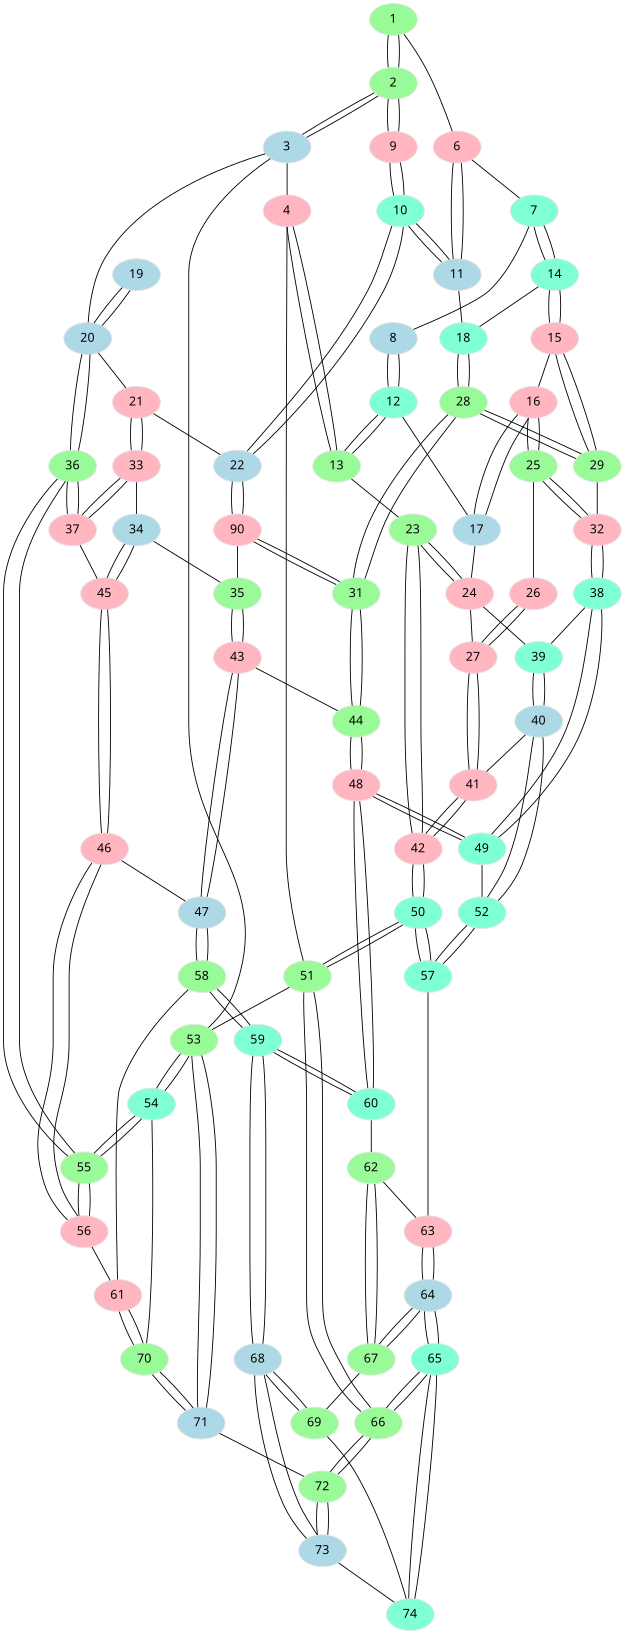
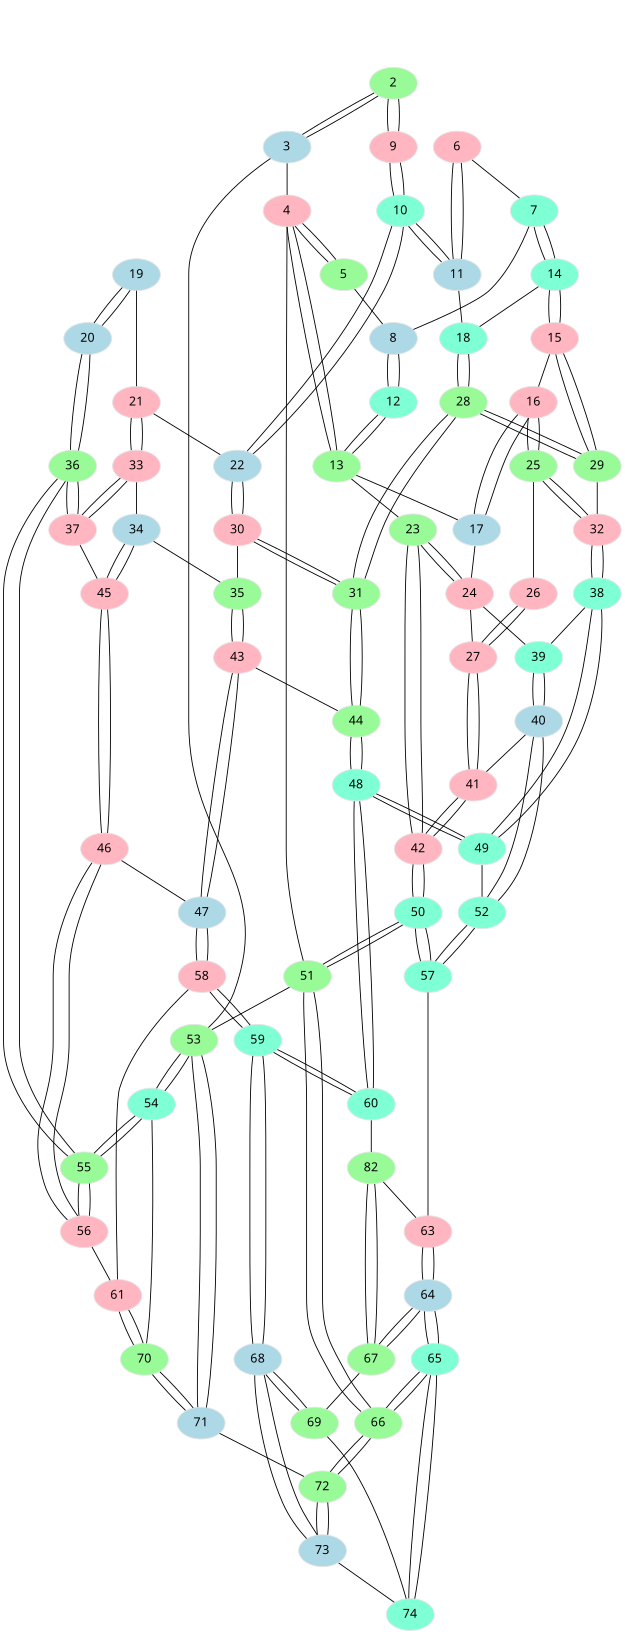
(393, 19) -> none
(148, 211) -> none
none -> (344, 275)
(112, 370) -> (136, 338)
(435, 466) -> (407, 497)
(237, 530) -> (237, 530)
(356, 785) -> (356, 785)
(202, 976) -> (202, 976)
(371, 1168) -> (371, 1168)
